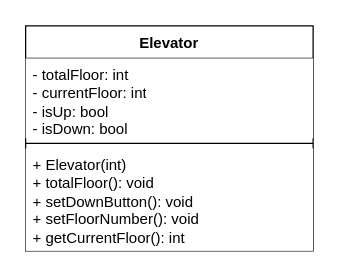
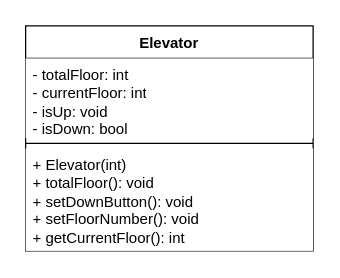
(105, 103) -> (105, 103)
